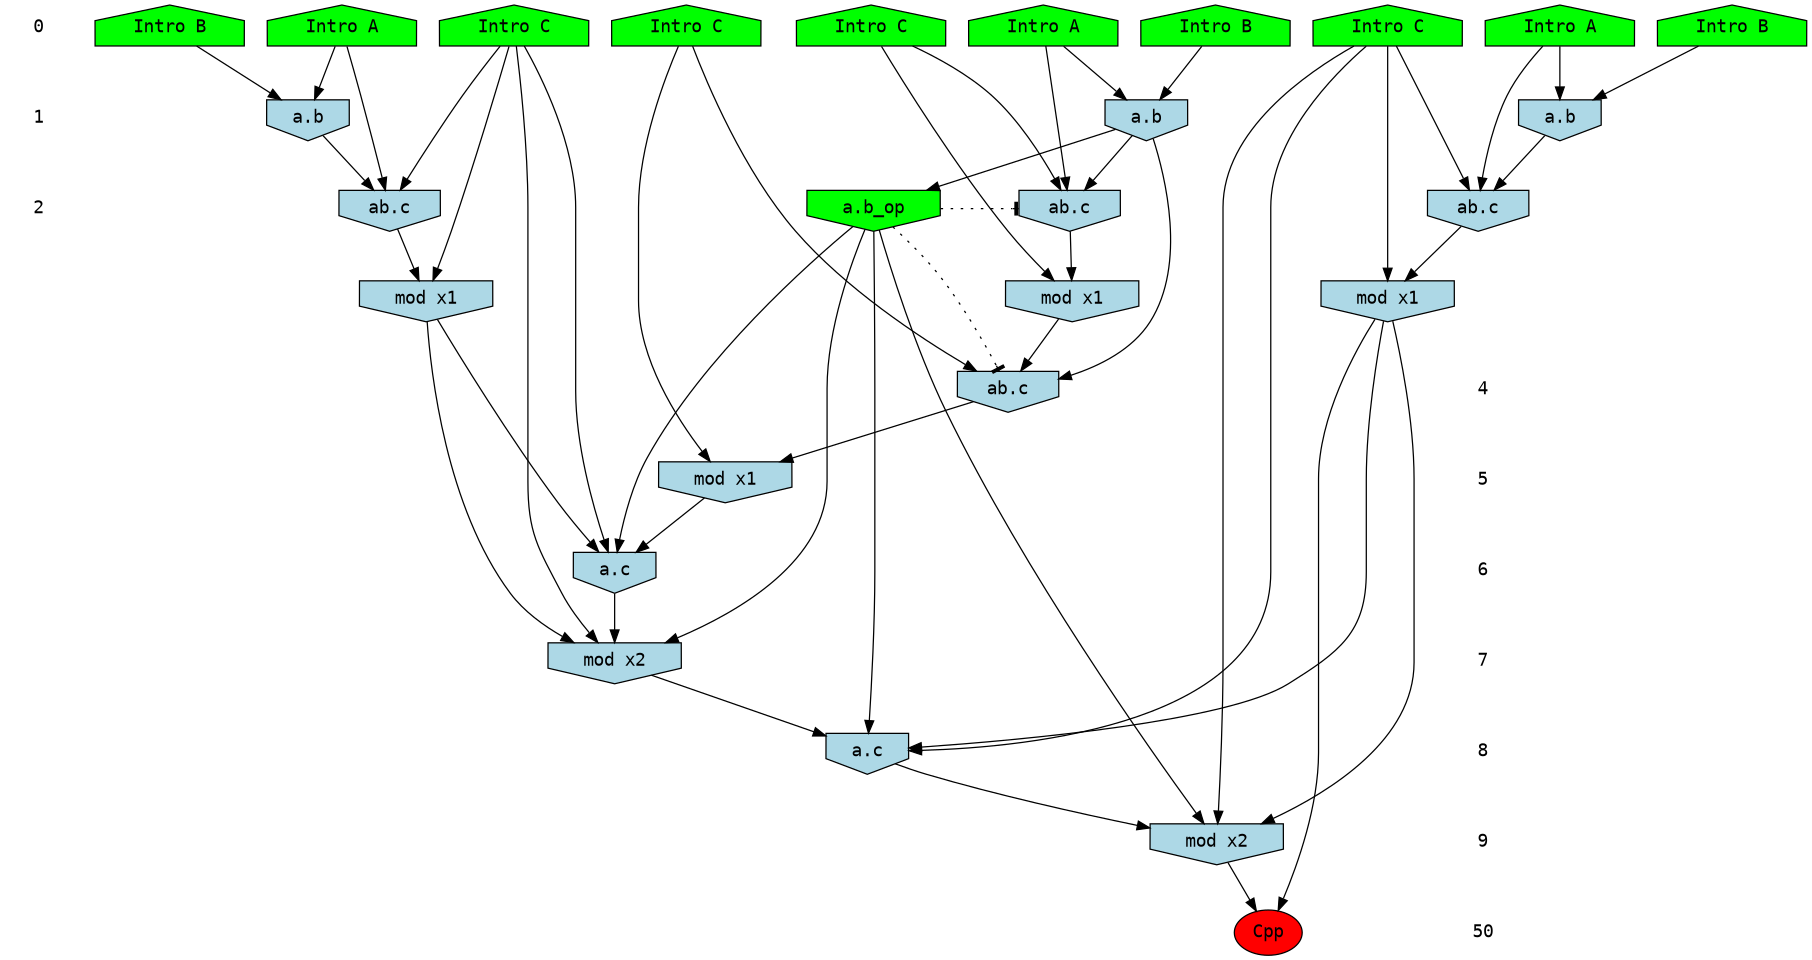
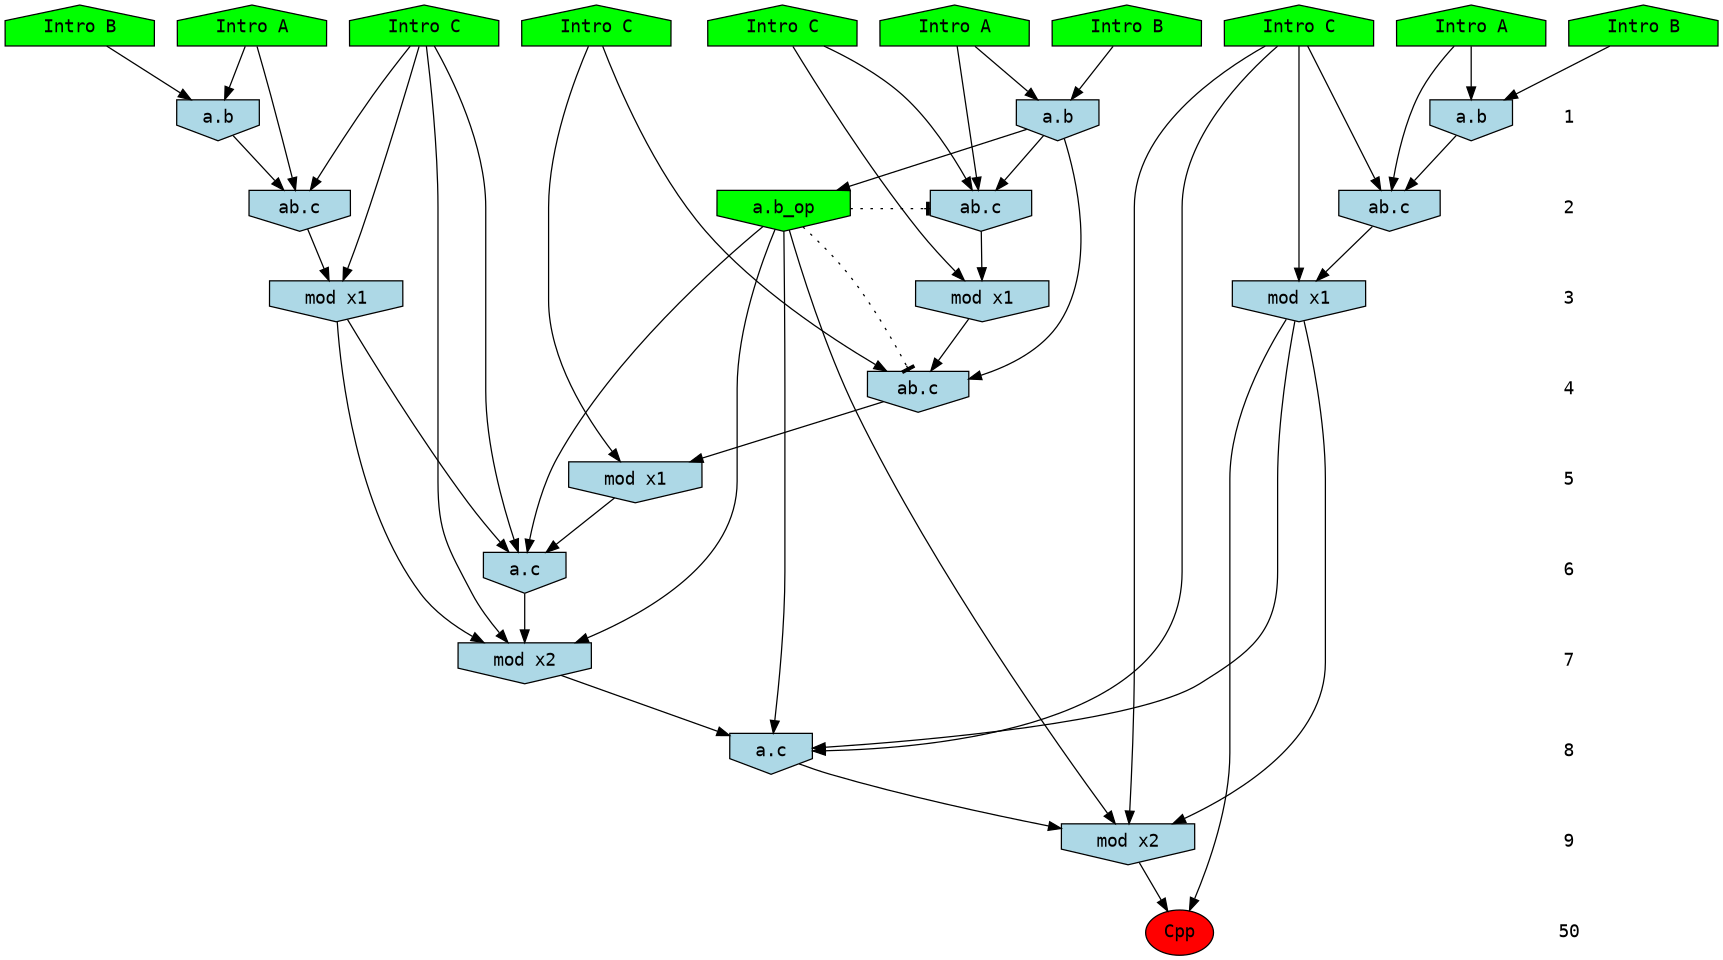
(39, 28) -> none
none -> (1569, 299)
